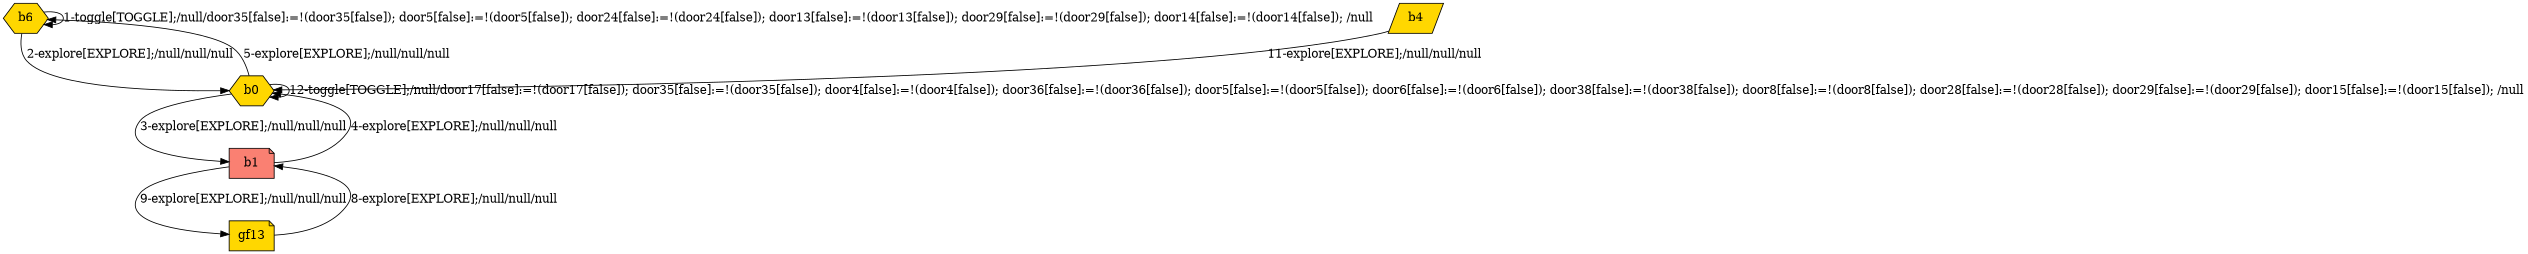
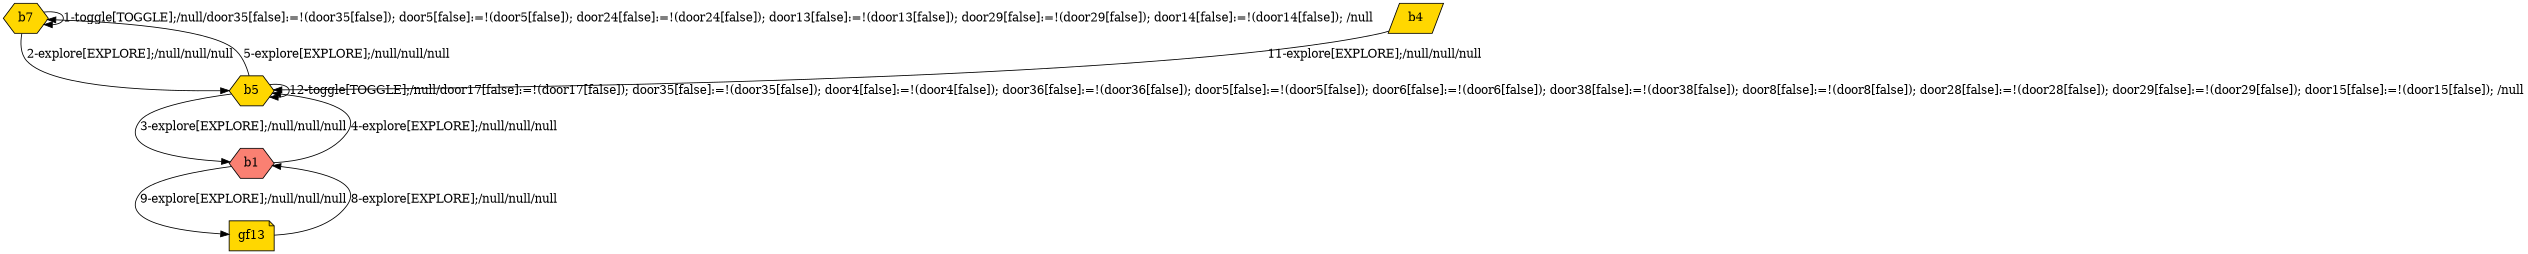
(26, 18) -> (26, 18)
(252, 91) -> (252, 91)
(252, 163) -> (252, 163)
